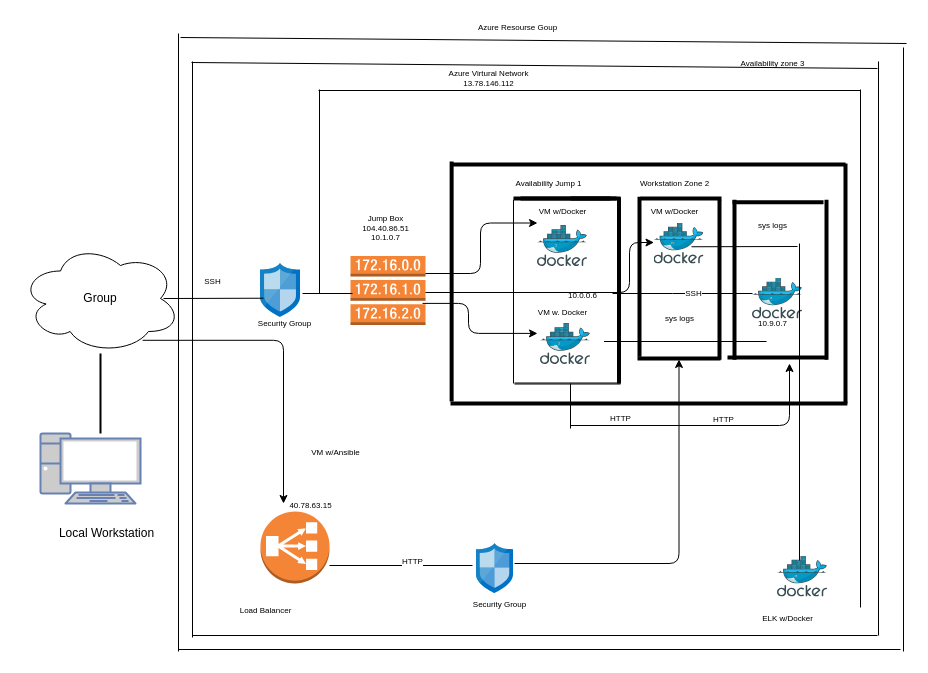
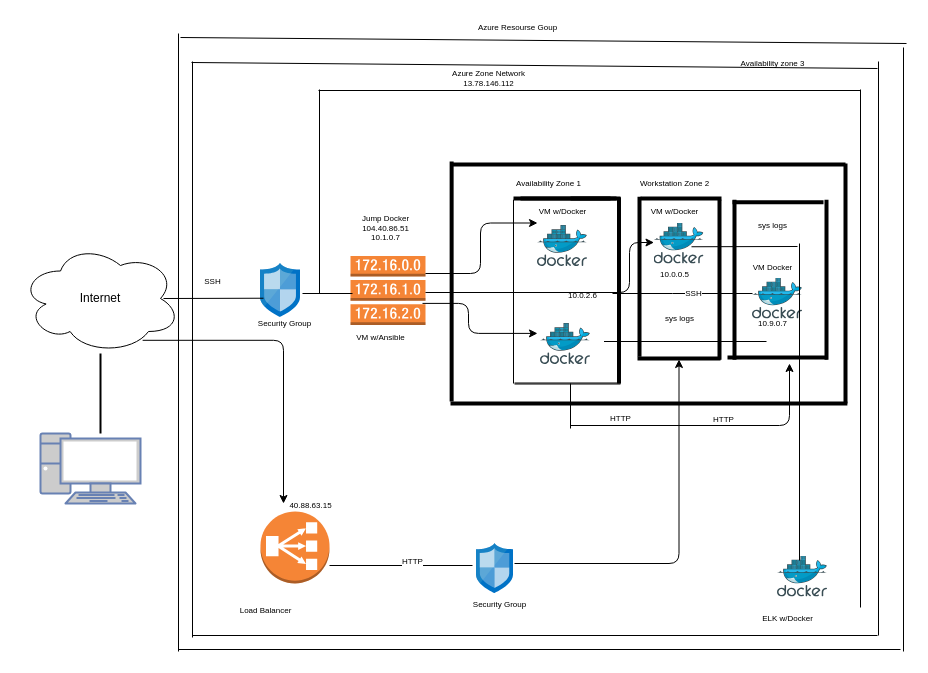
(489, 79) -> (489, 79)
(549, 184) -> (549, 184)
(386, 229) -> (386, 229)
none -> (773, 268)
none -> (675, 275)
(583, 296) -> (583, 296)
(101, 299) -> (101, 299)
(563, 312) -> none
(336, 453) -> (381, 338)
(311, 506) -> (311, 506)
(107, 534) -> none
